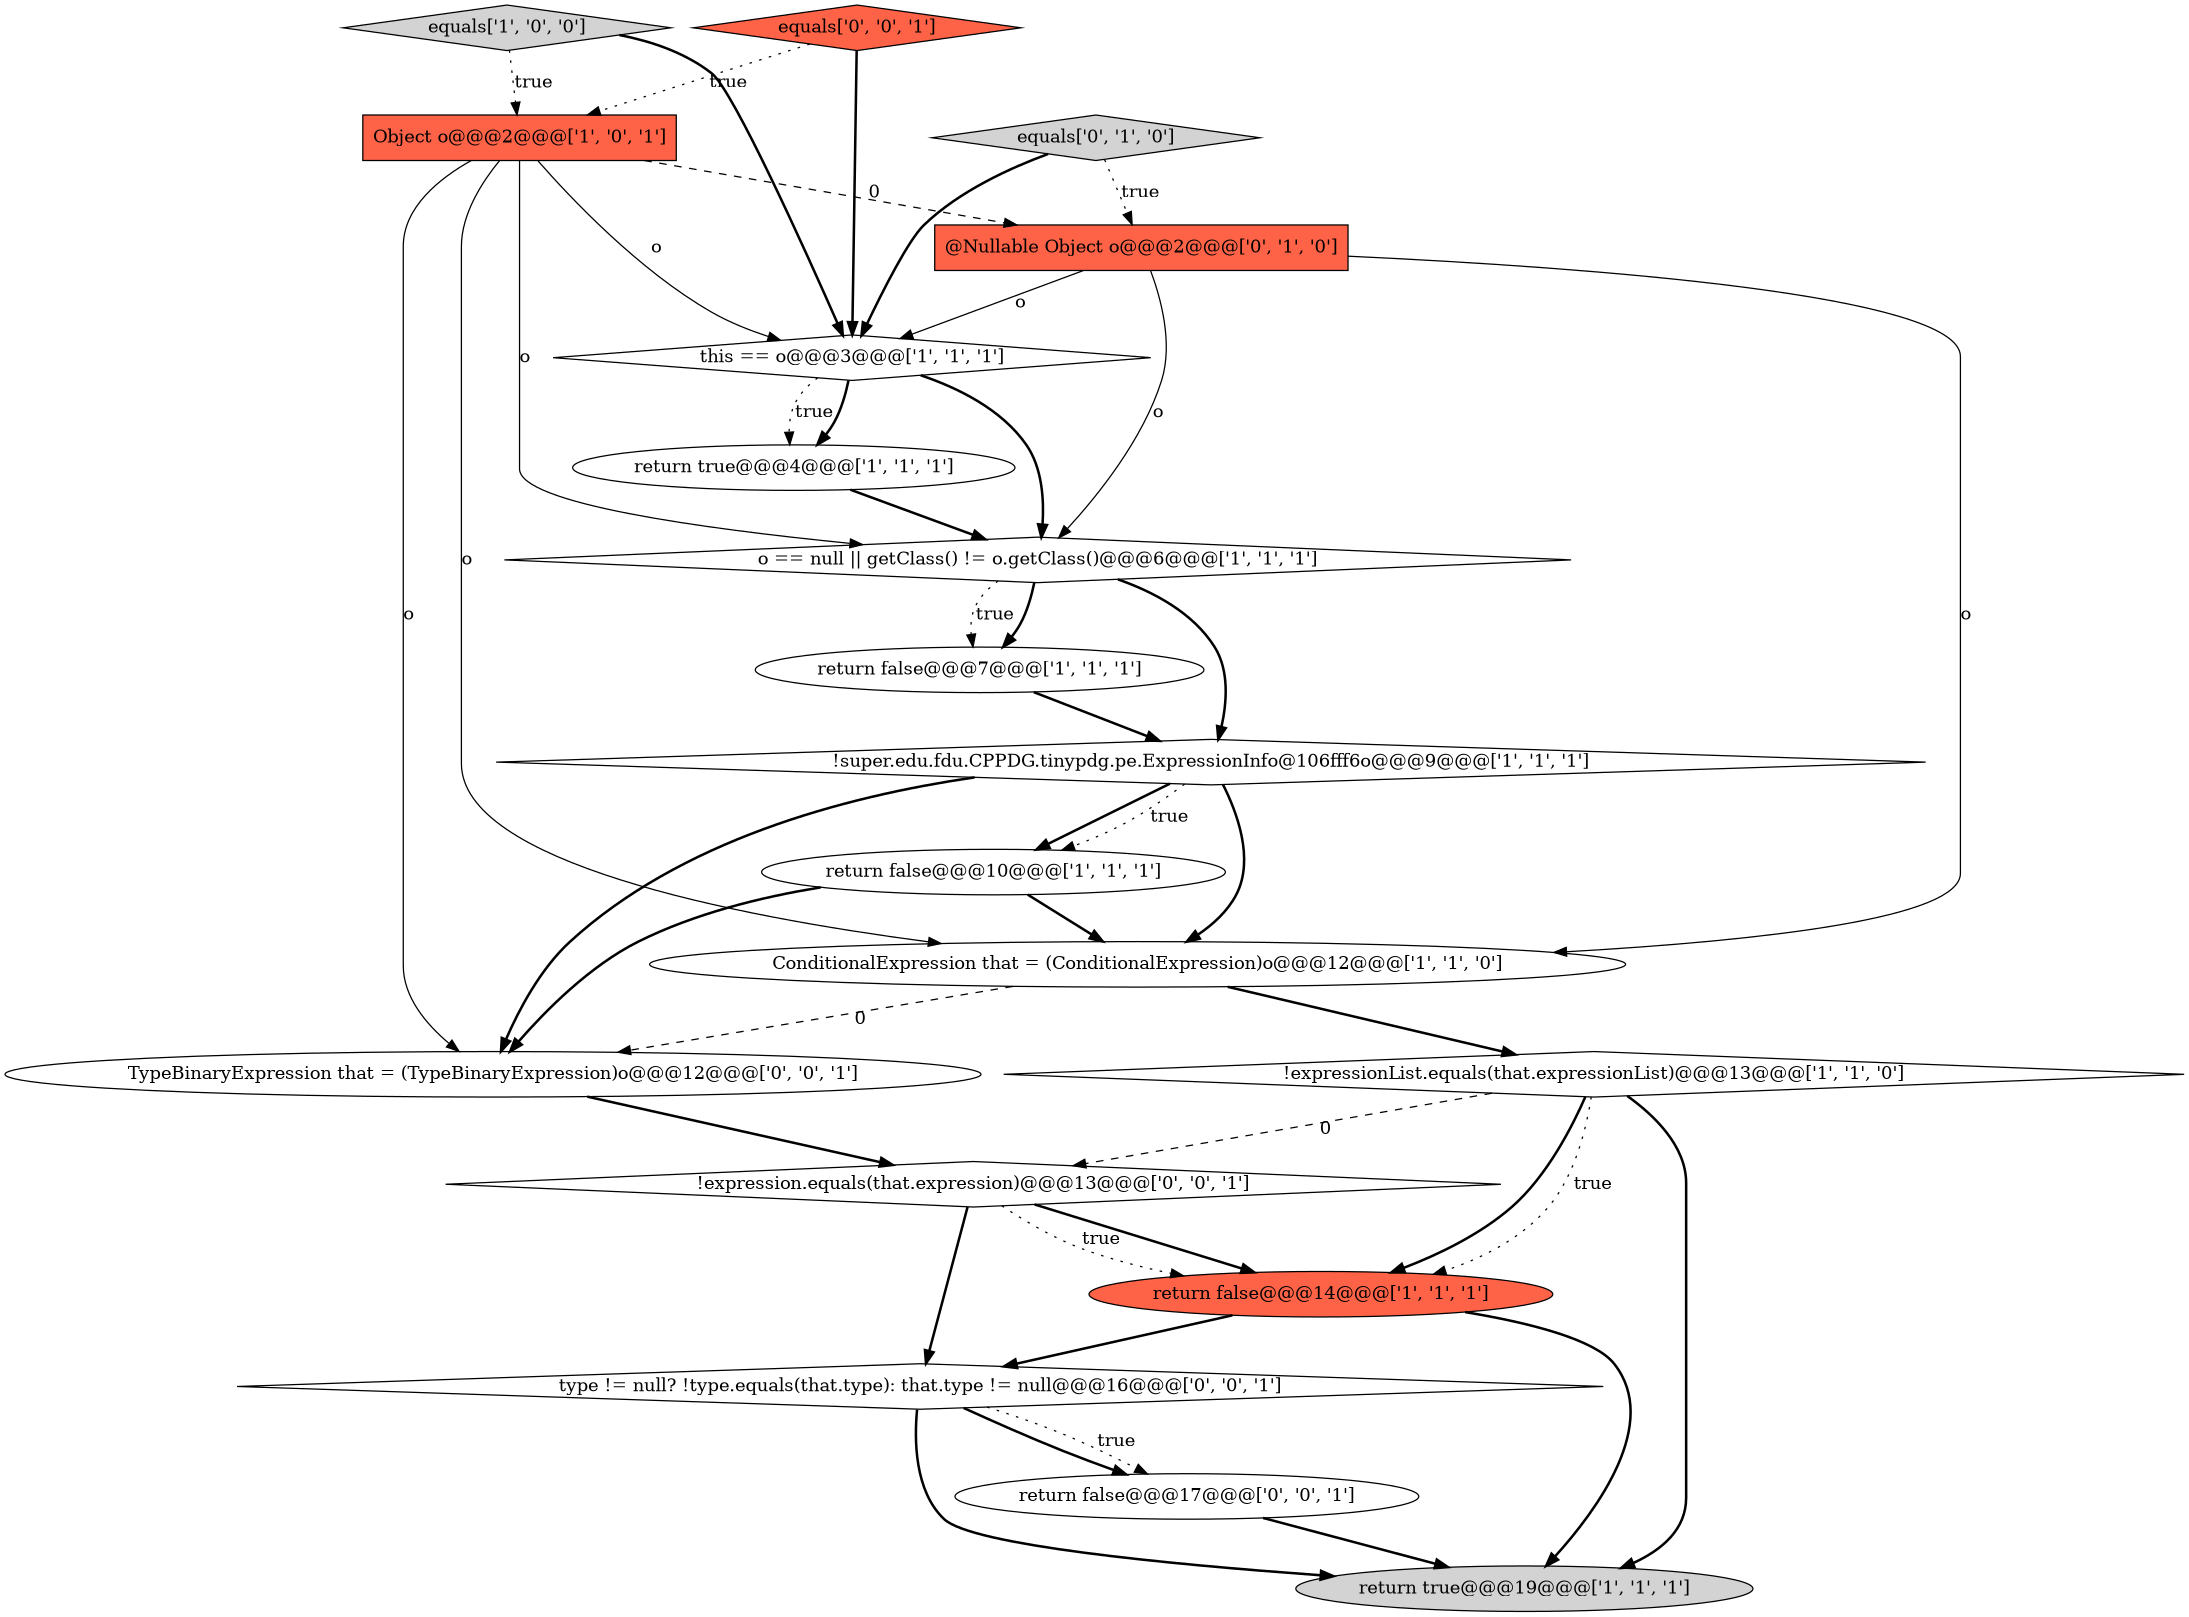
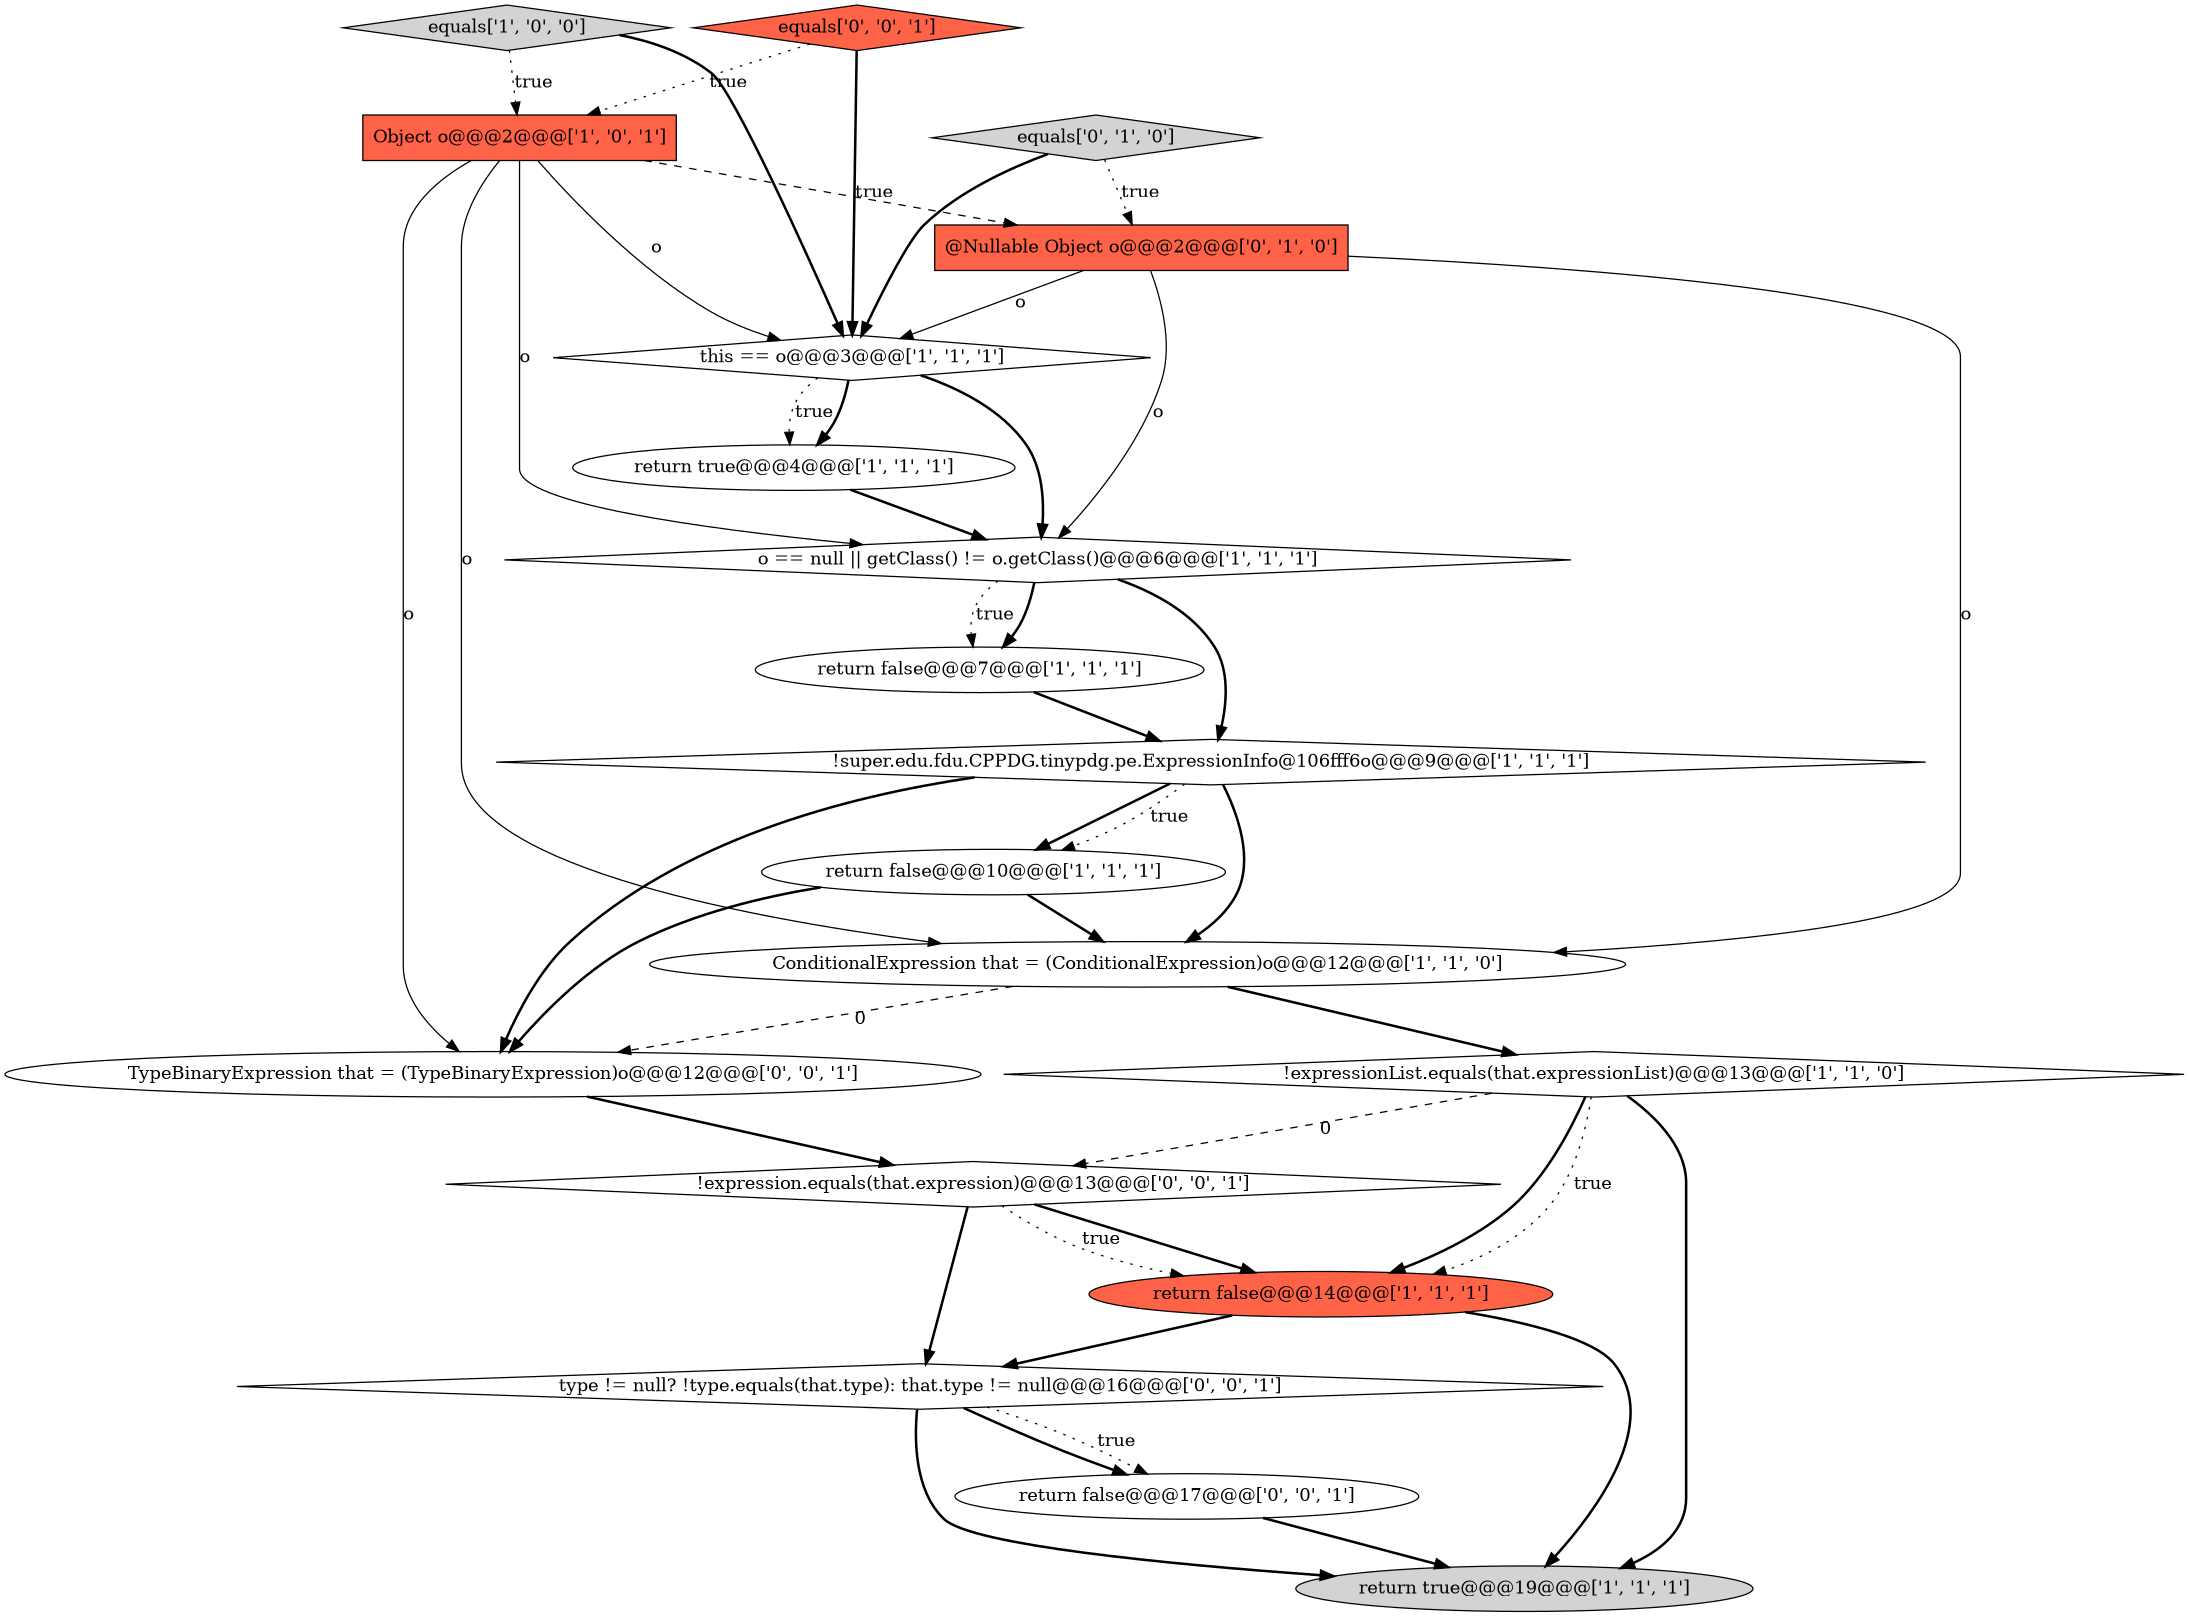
(875, 193) -> (875, 193)
